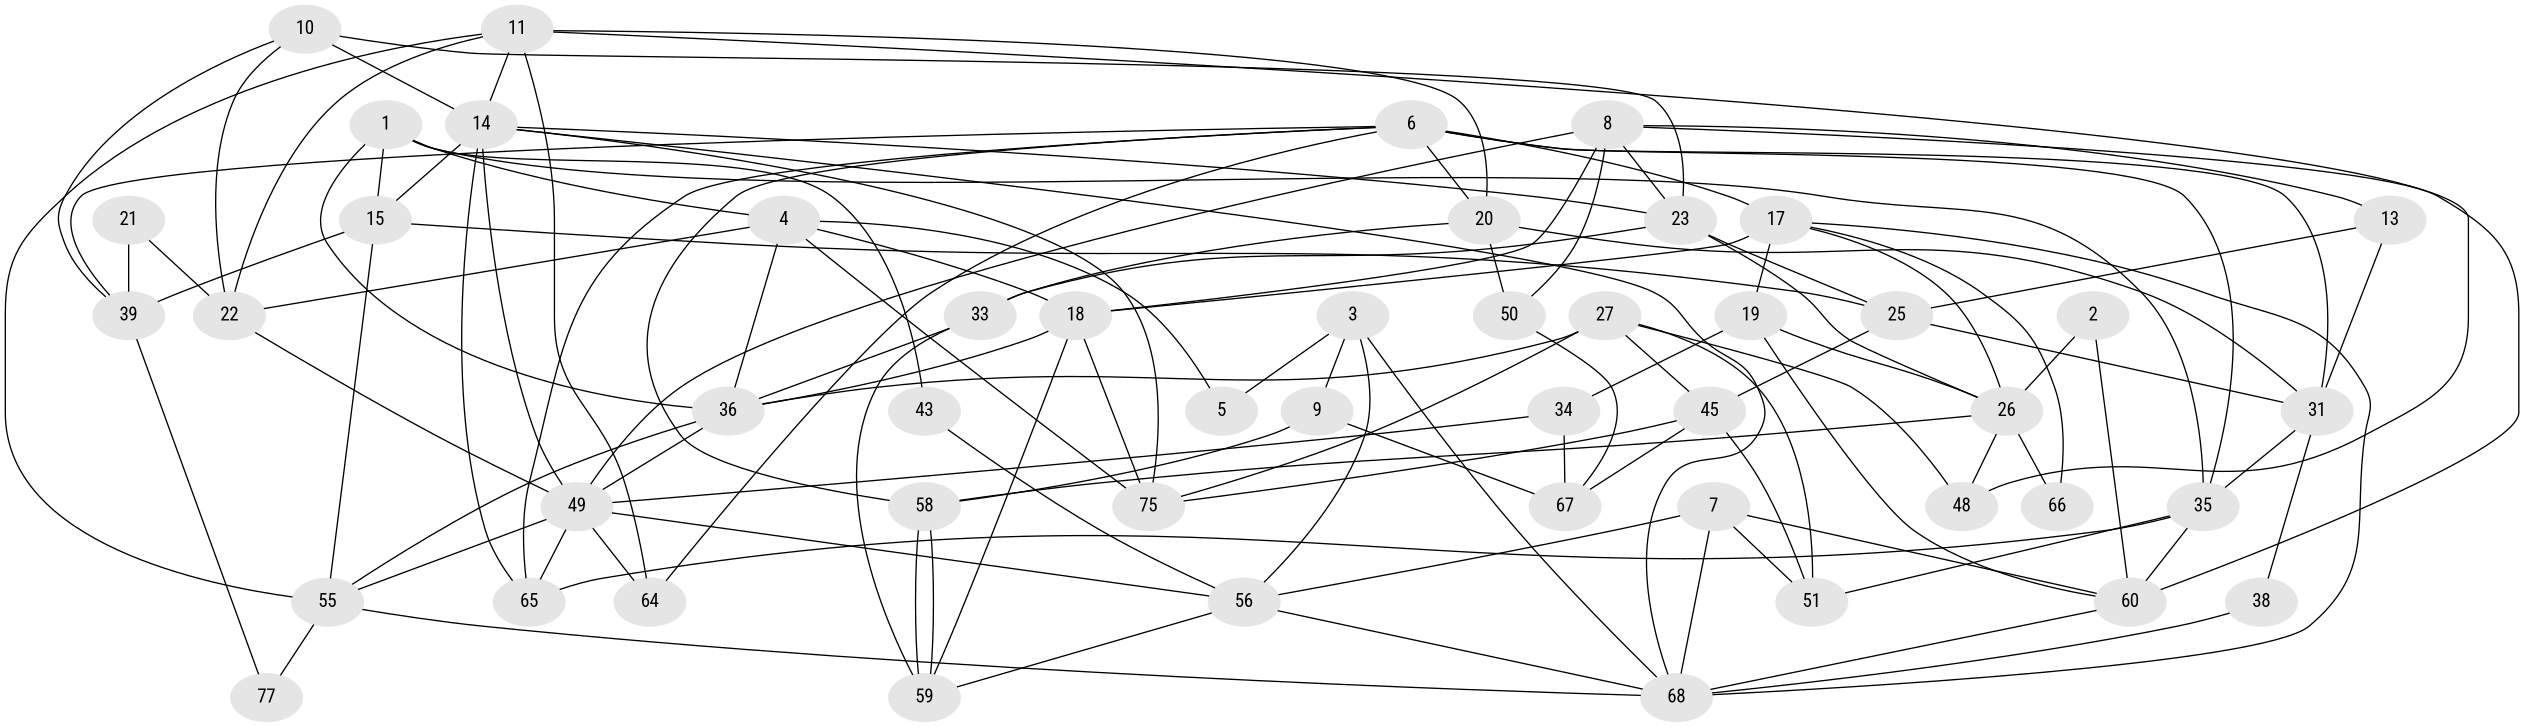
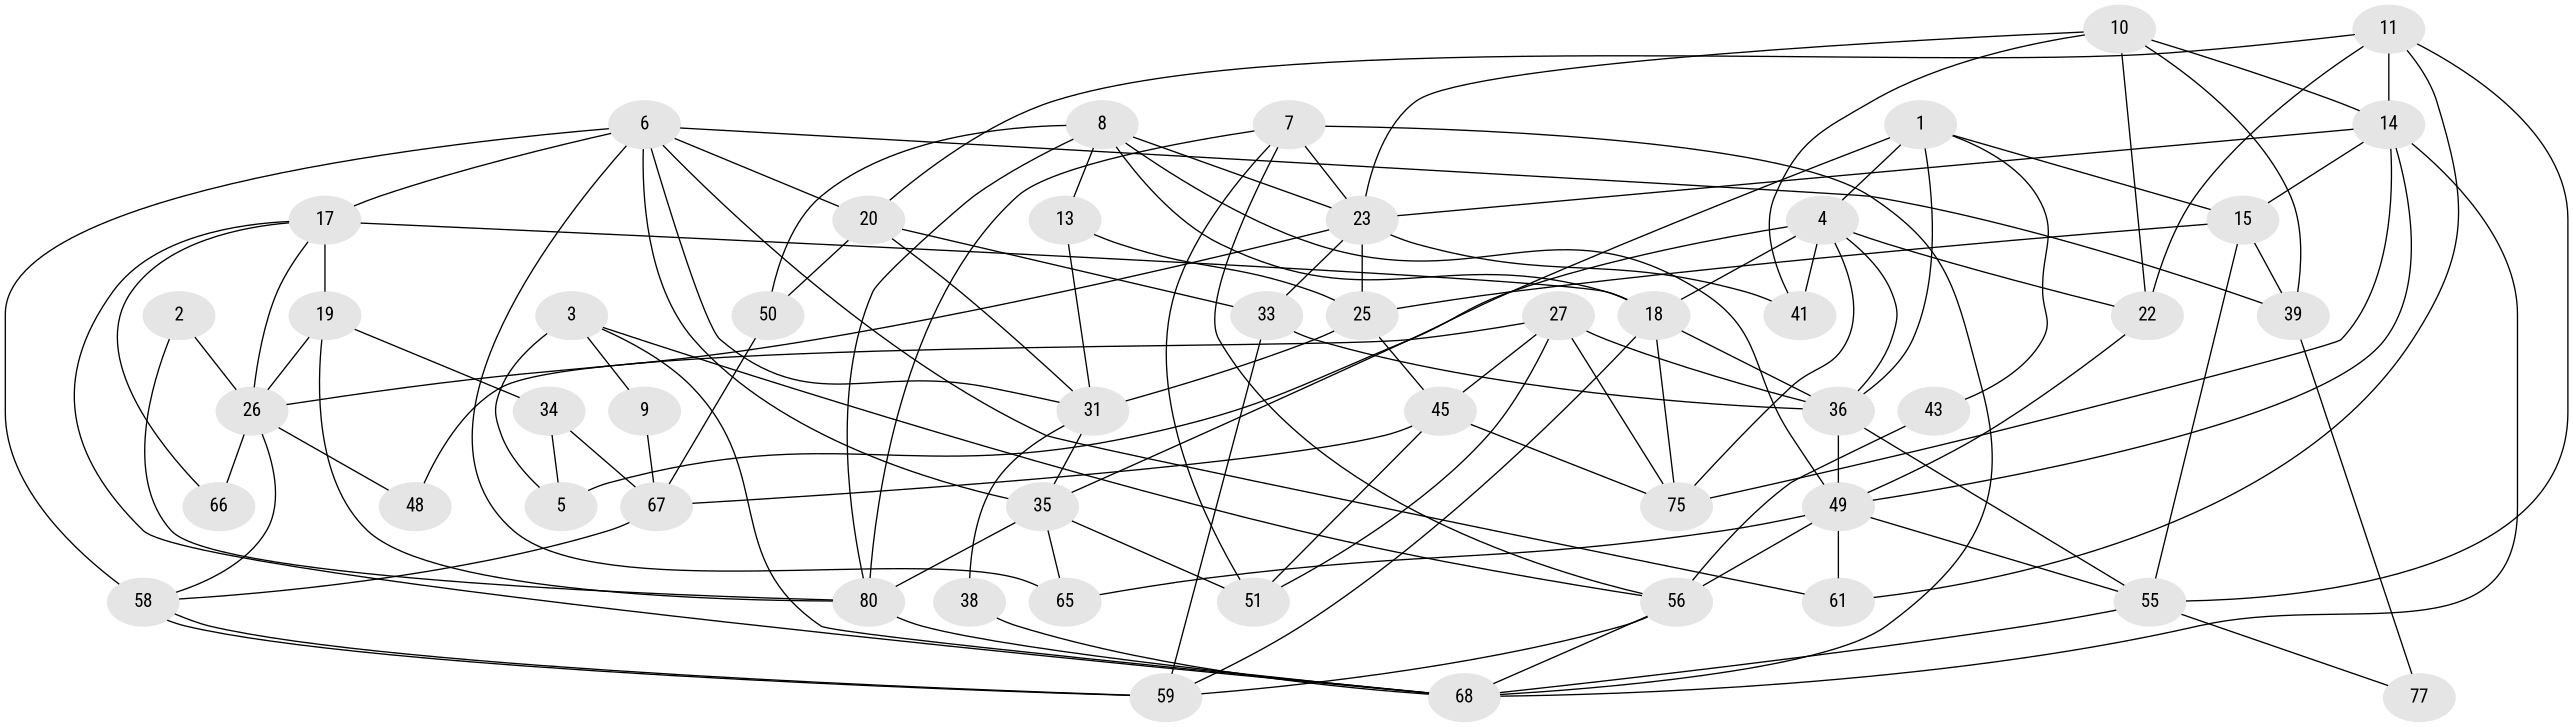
(1842, 111) -> none
none -> (1326, 172)
(129, 220) -> none
none -> (1800, 316)
(462, 369) -> none
(1071, 463) -> (555, 459)
(1143, 469) -> (429, 571)
(650, 602) -> (1838, 602)
(2130, 602) -> (869, 602)
